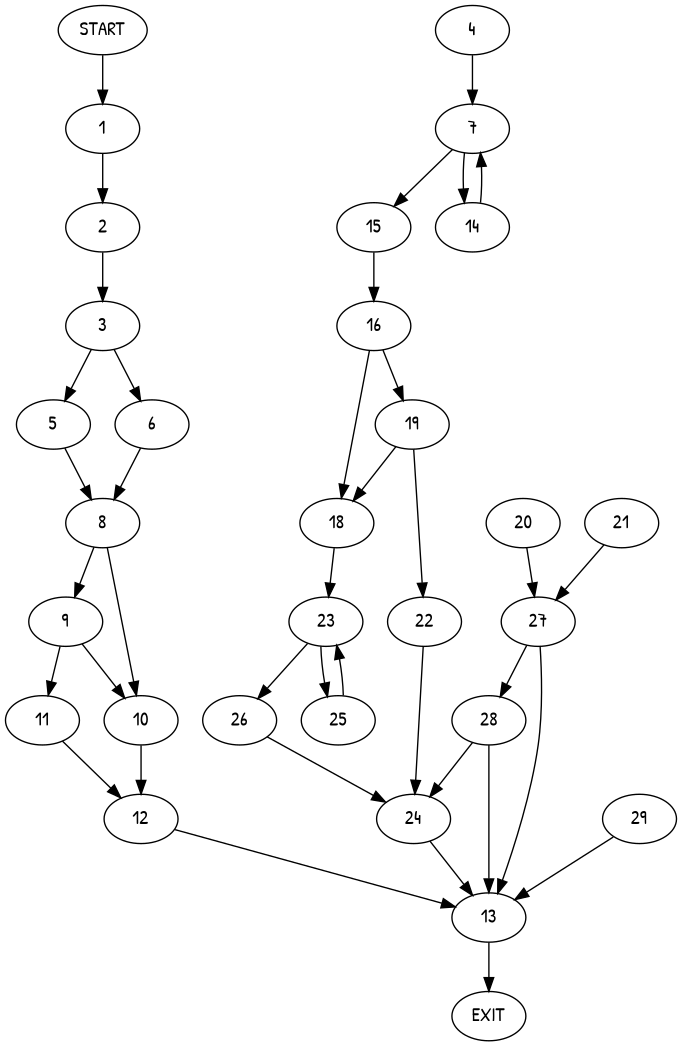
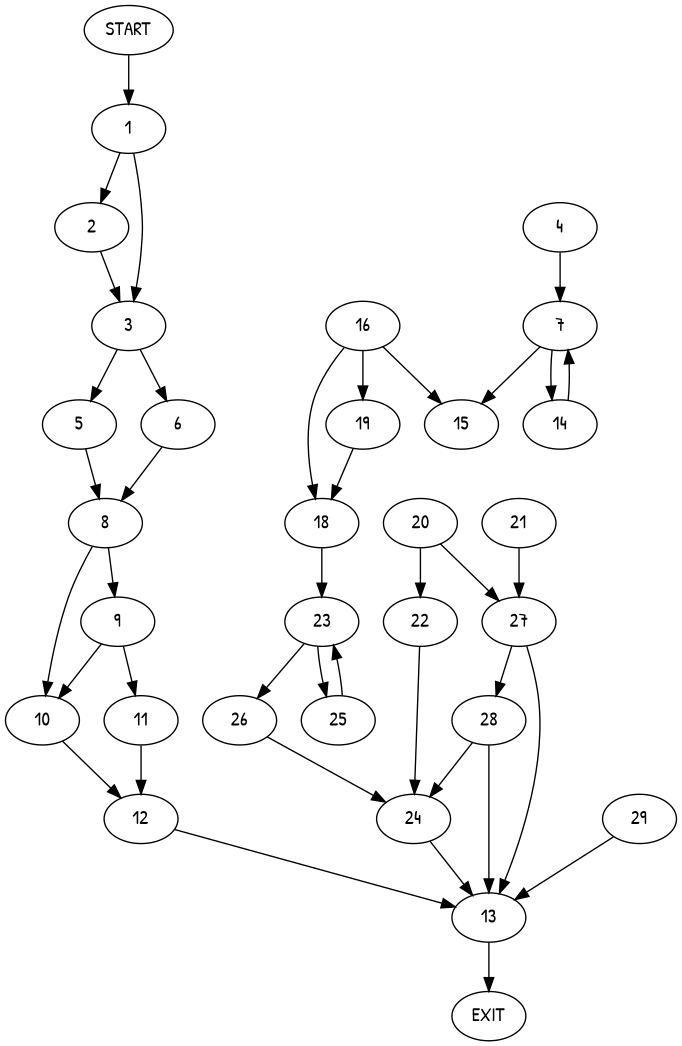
none -> (142, 220)
(374, 270) -> (407, 370)
(418, 516) -> (420, 566)
